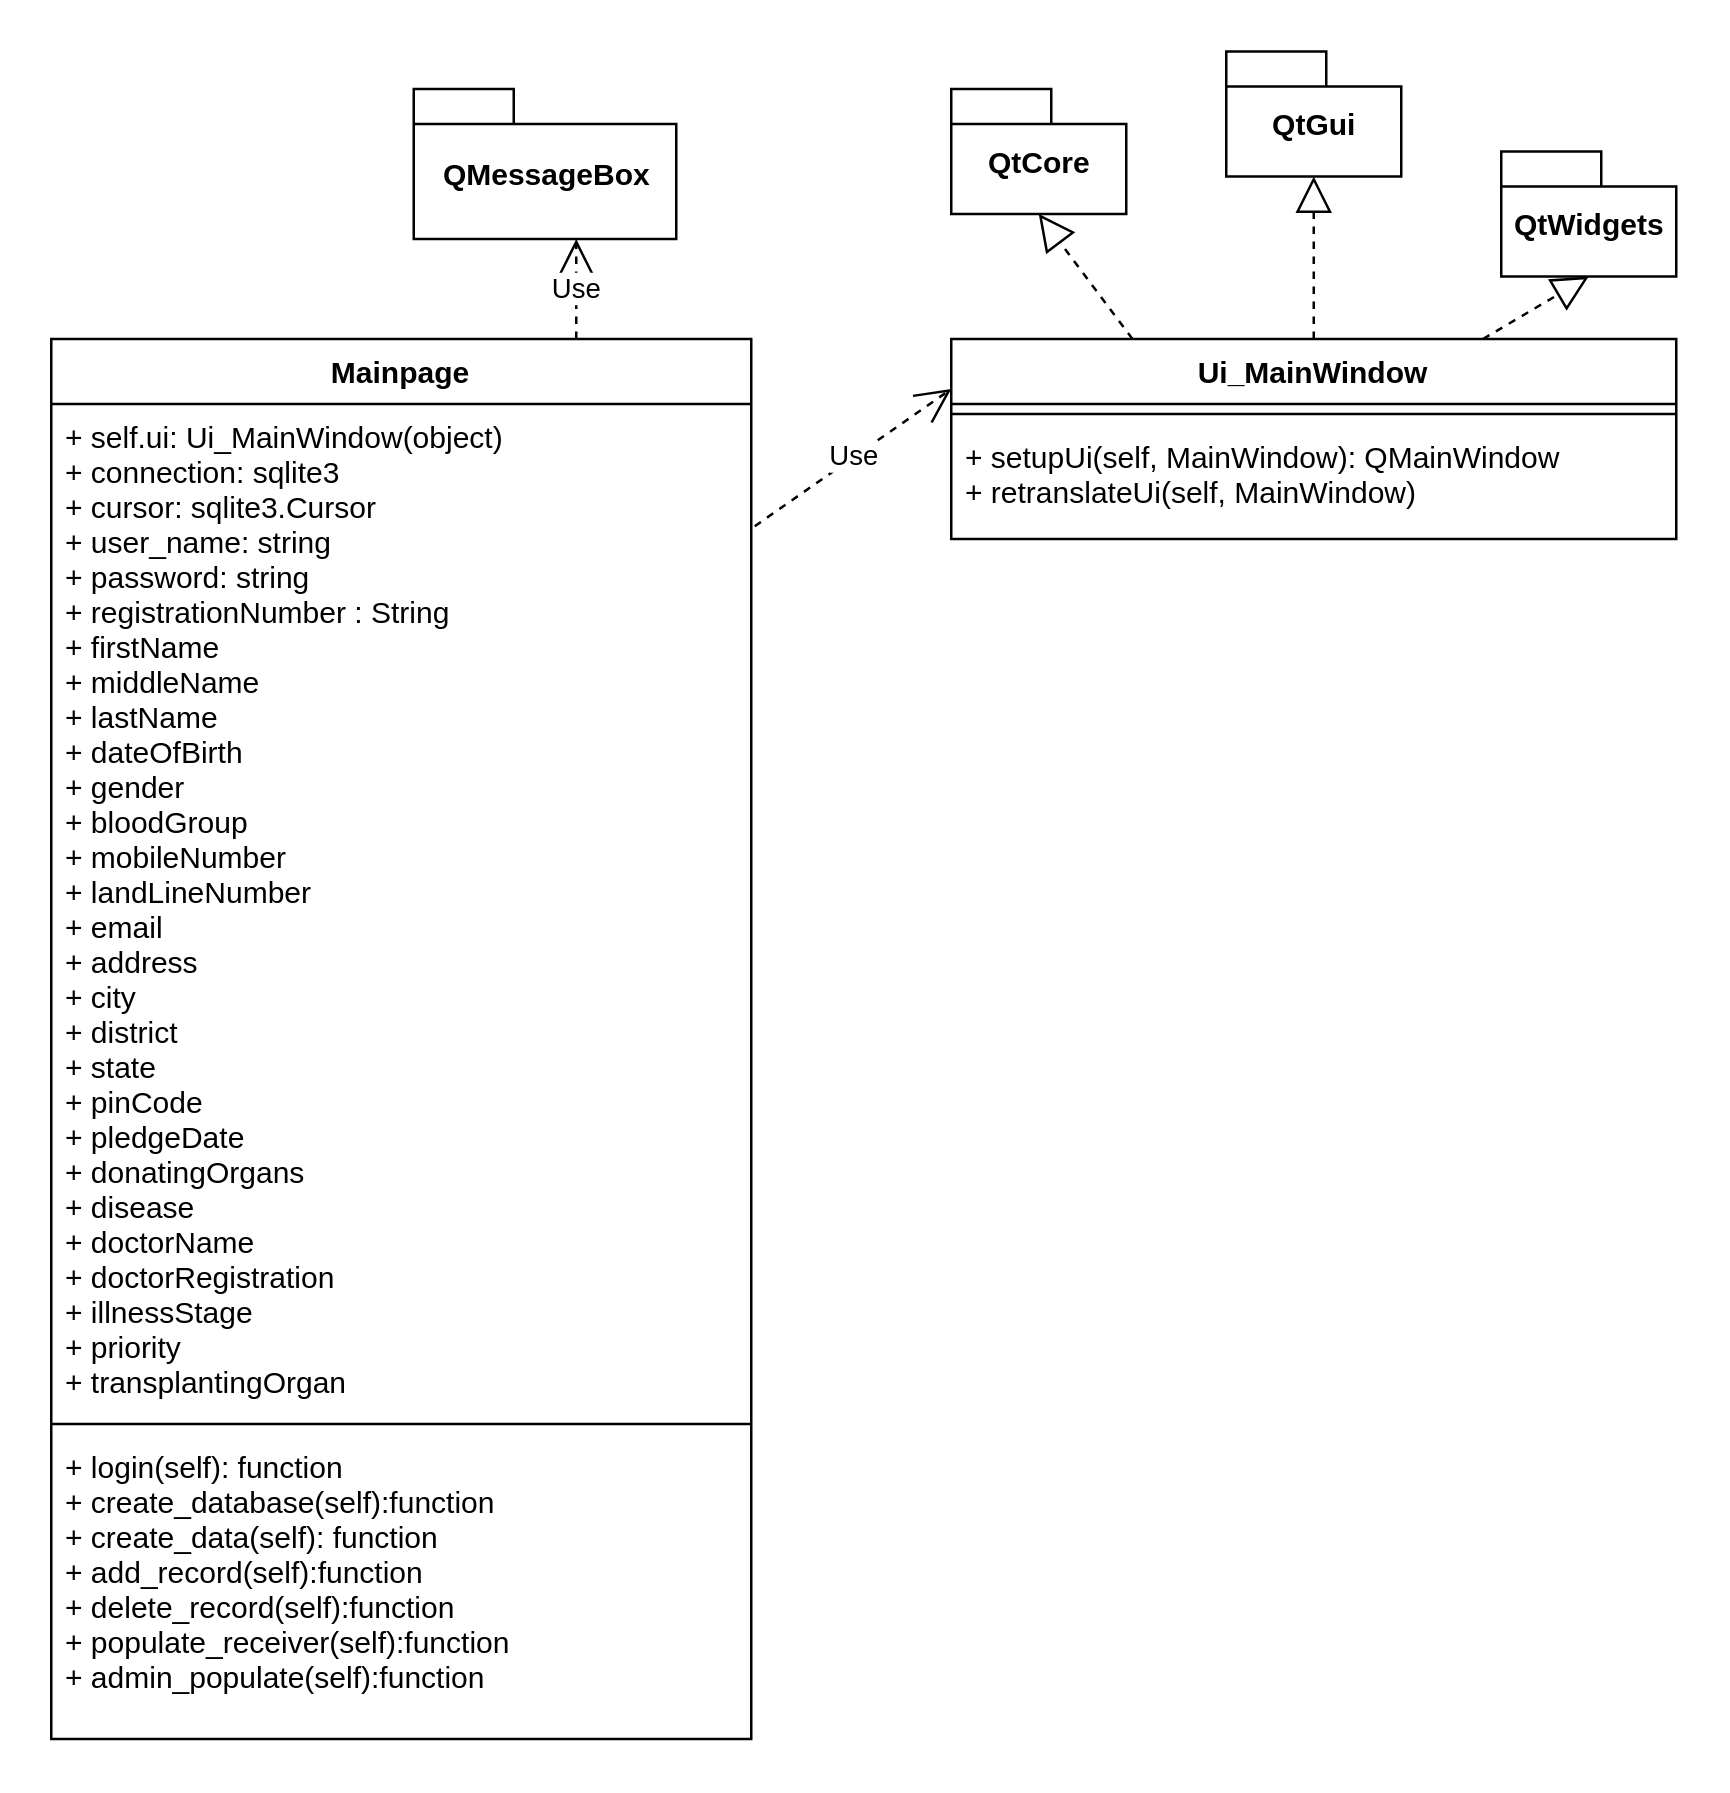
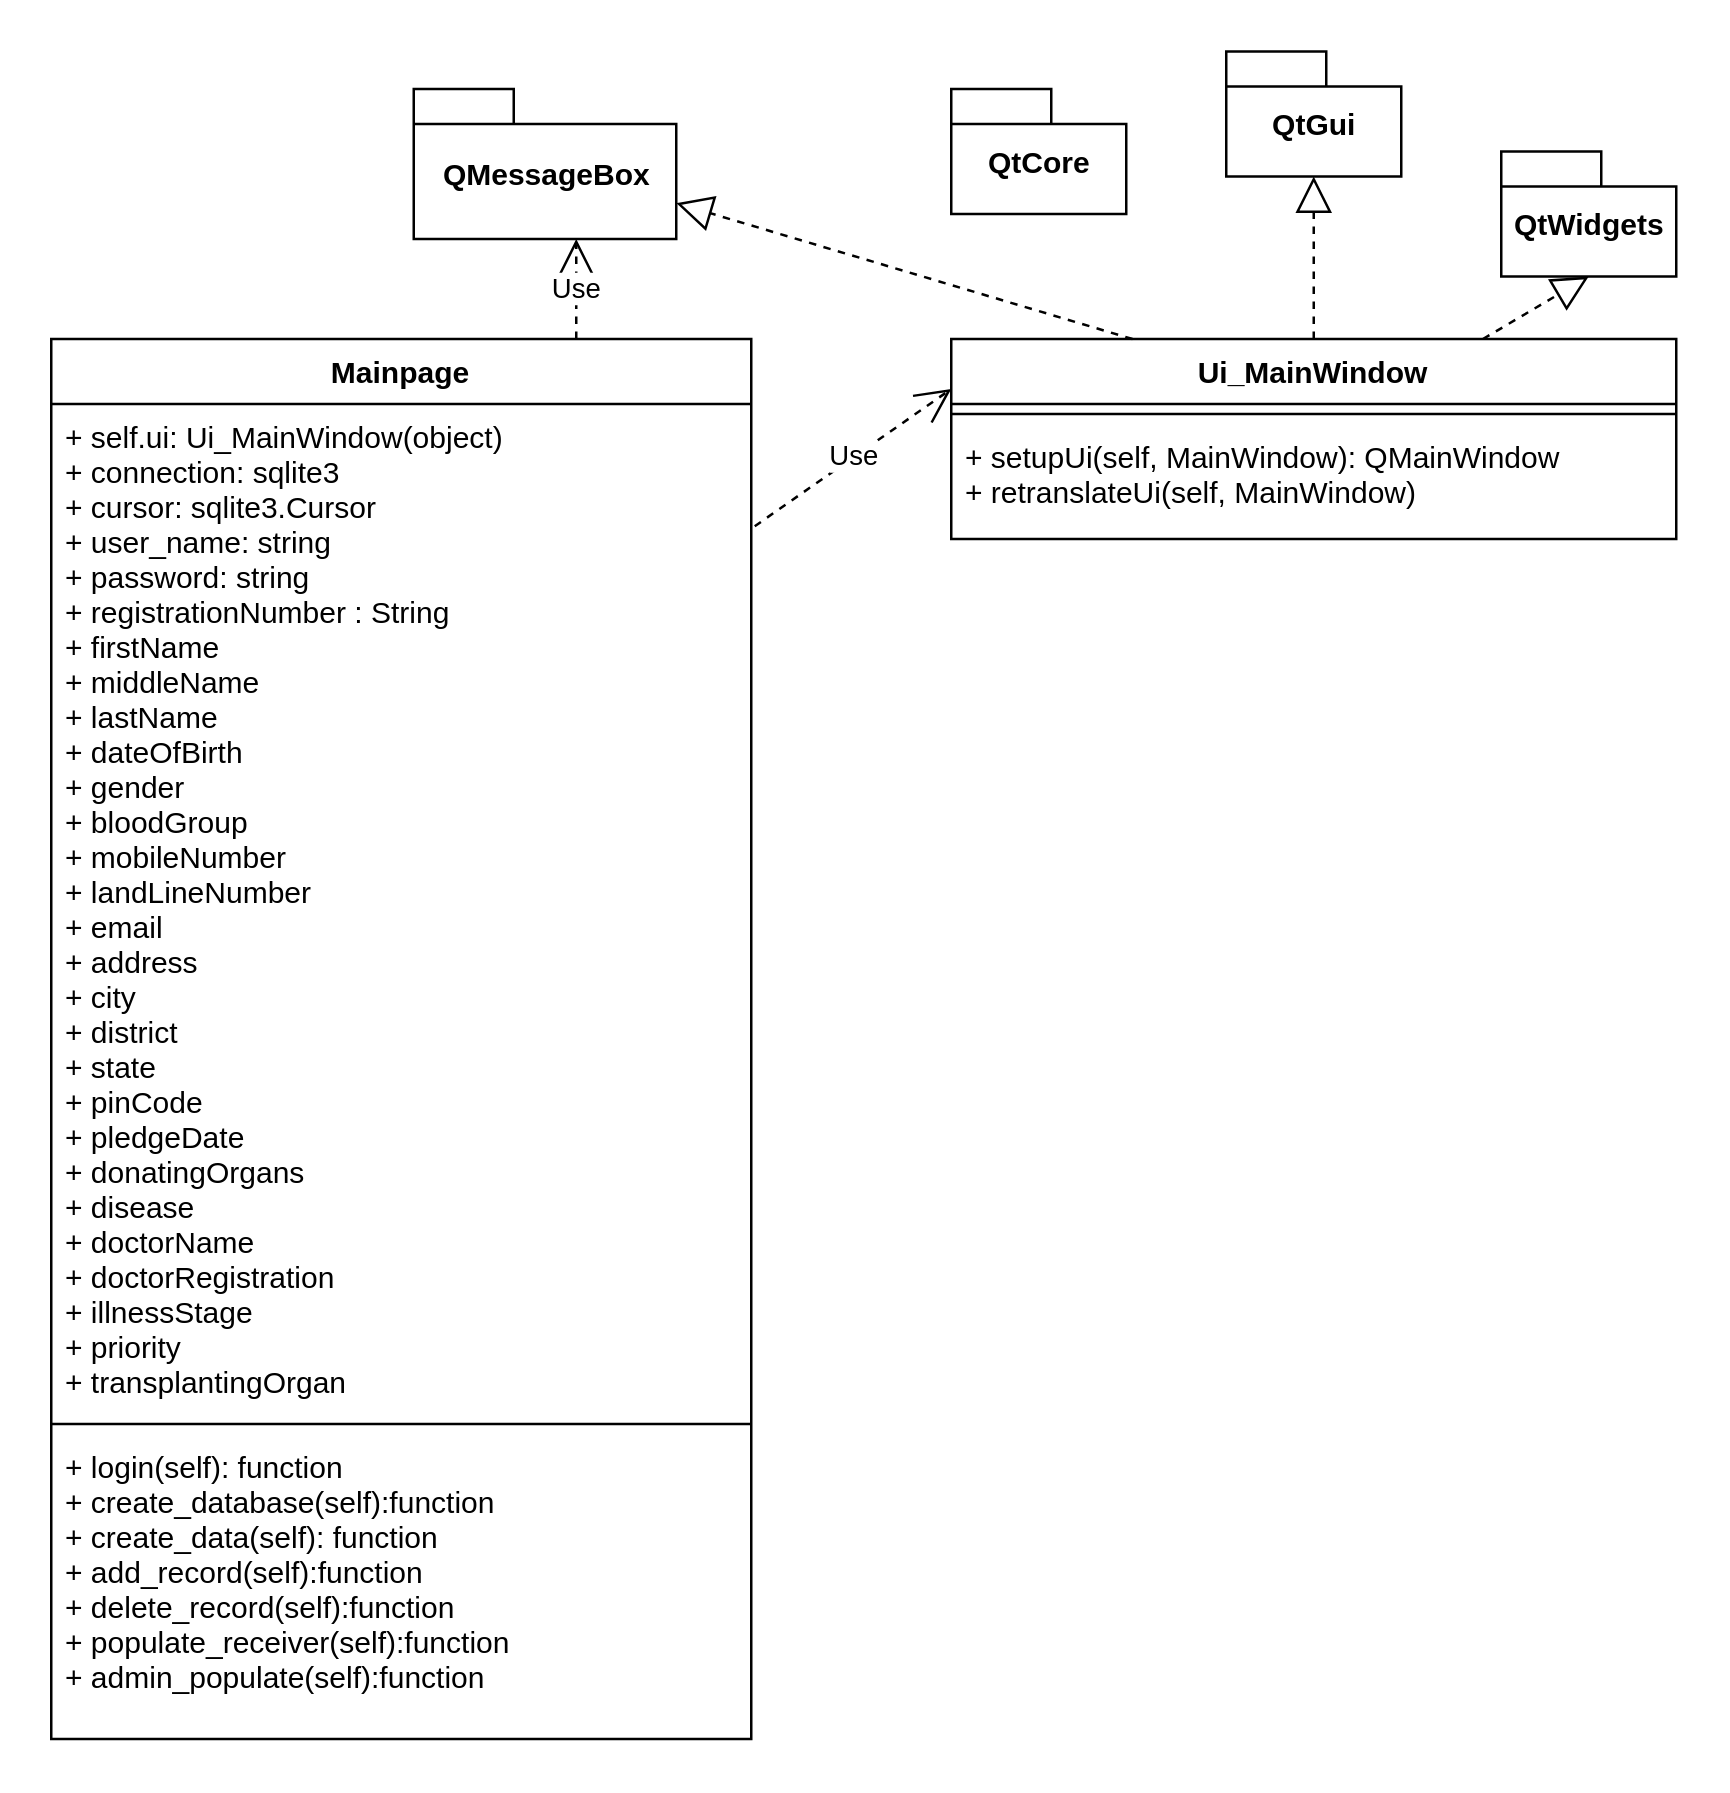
(1096, 290) -> (922, 276)
